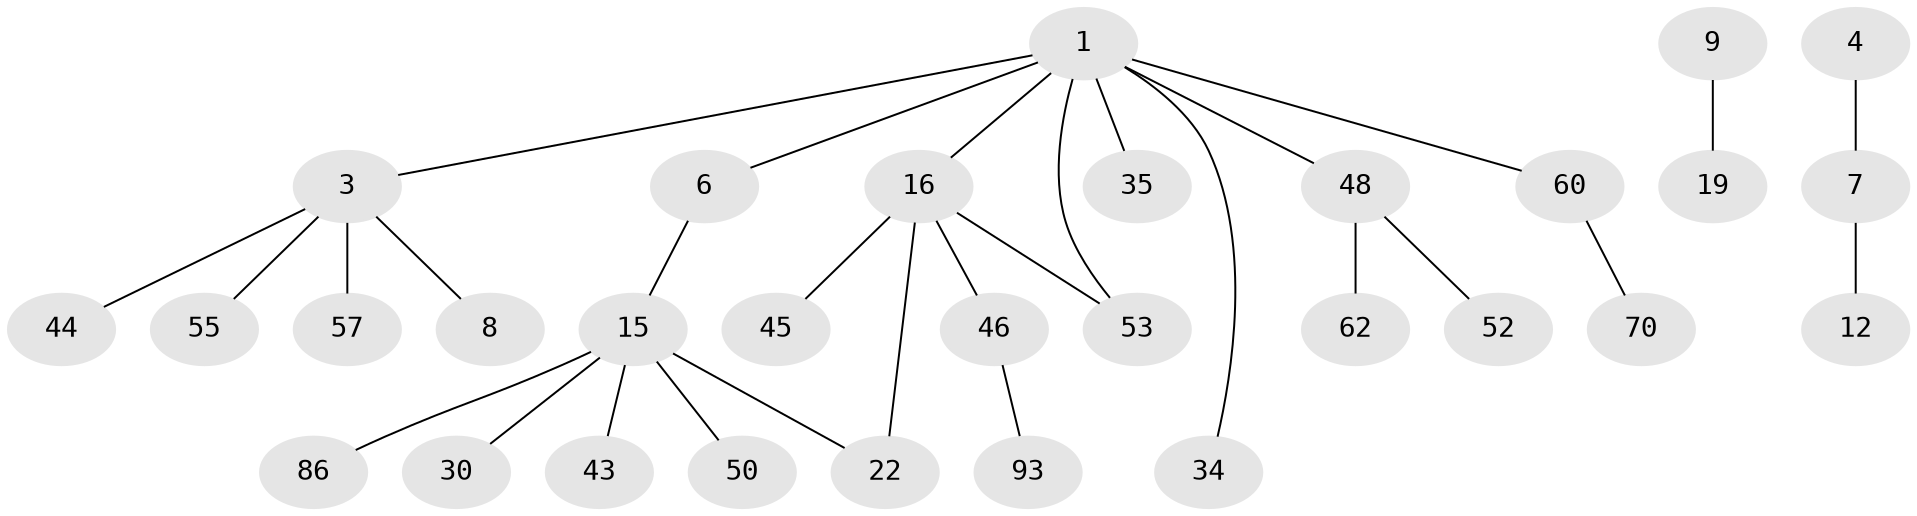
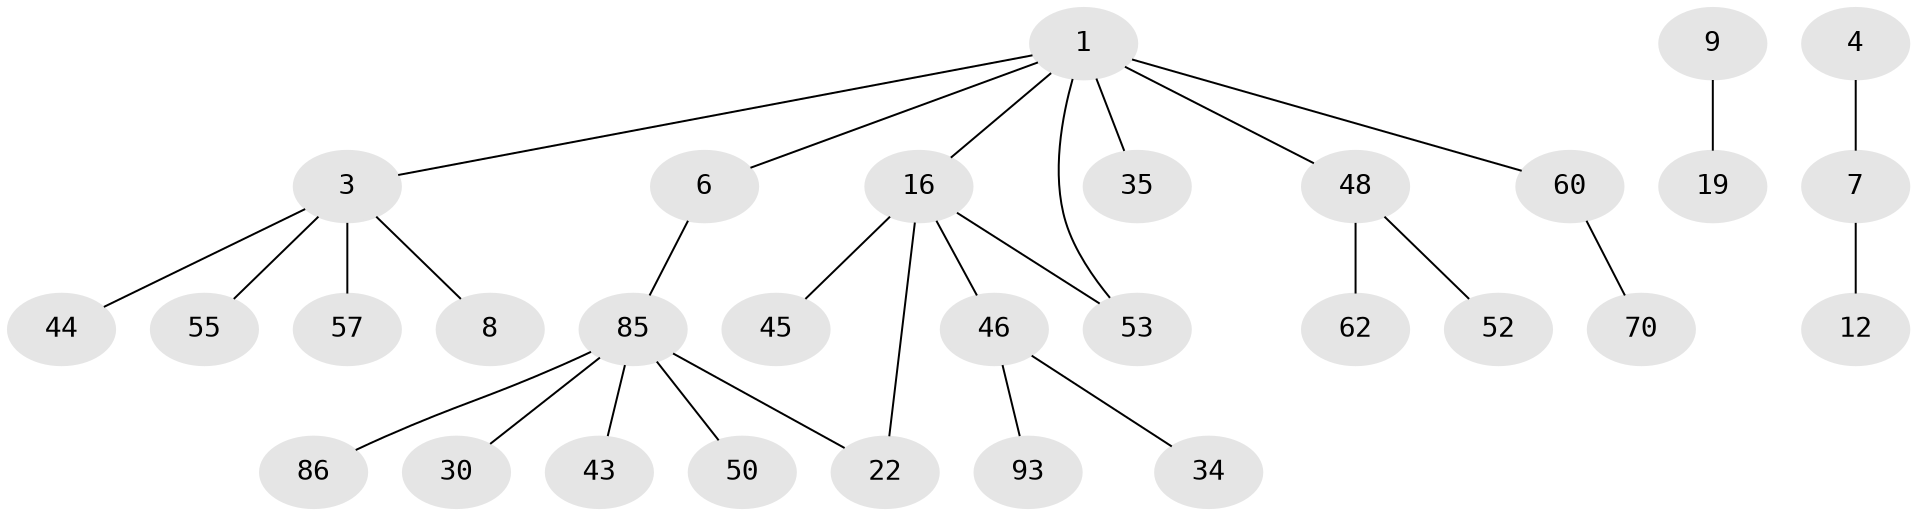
(1231, 233) -> (1102, 401)
(633, 329) -> (633, 329)
